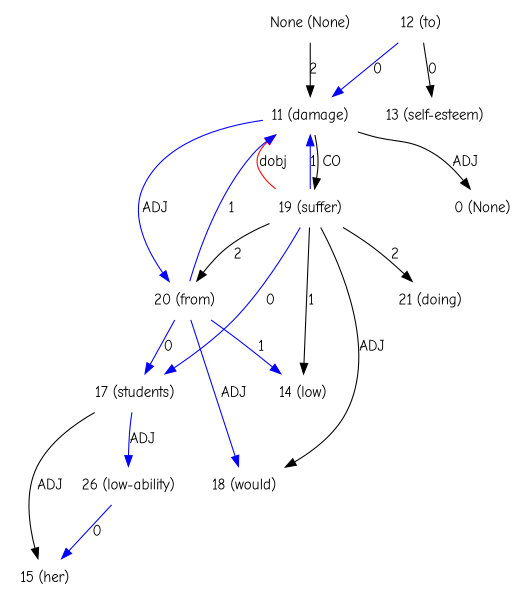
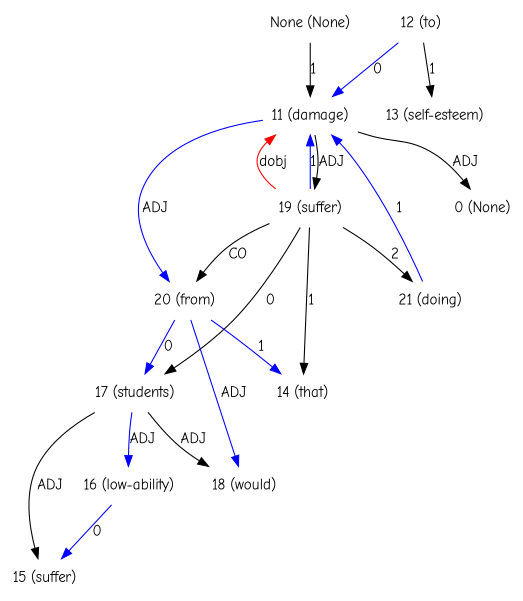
(313, 70) -> (313, 70)
(432, 70) -> (432, 70)
(332, 162) -> (332, 162)
(219, 206) -> (386, 209)
(238, 254) -> (238, 254)
(246, 306) -> (246, 306)
(358, 354) -> (171, 439)
(303, 393) -> (303, 393)
(129, 486) -> (129, 486)
(45, 578) -> (45, 578)
